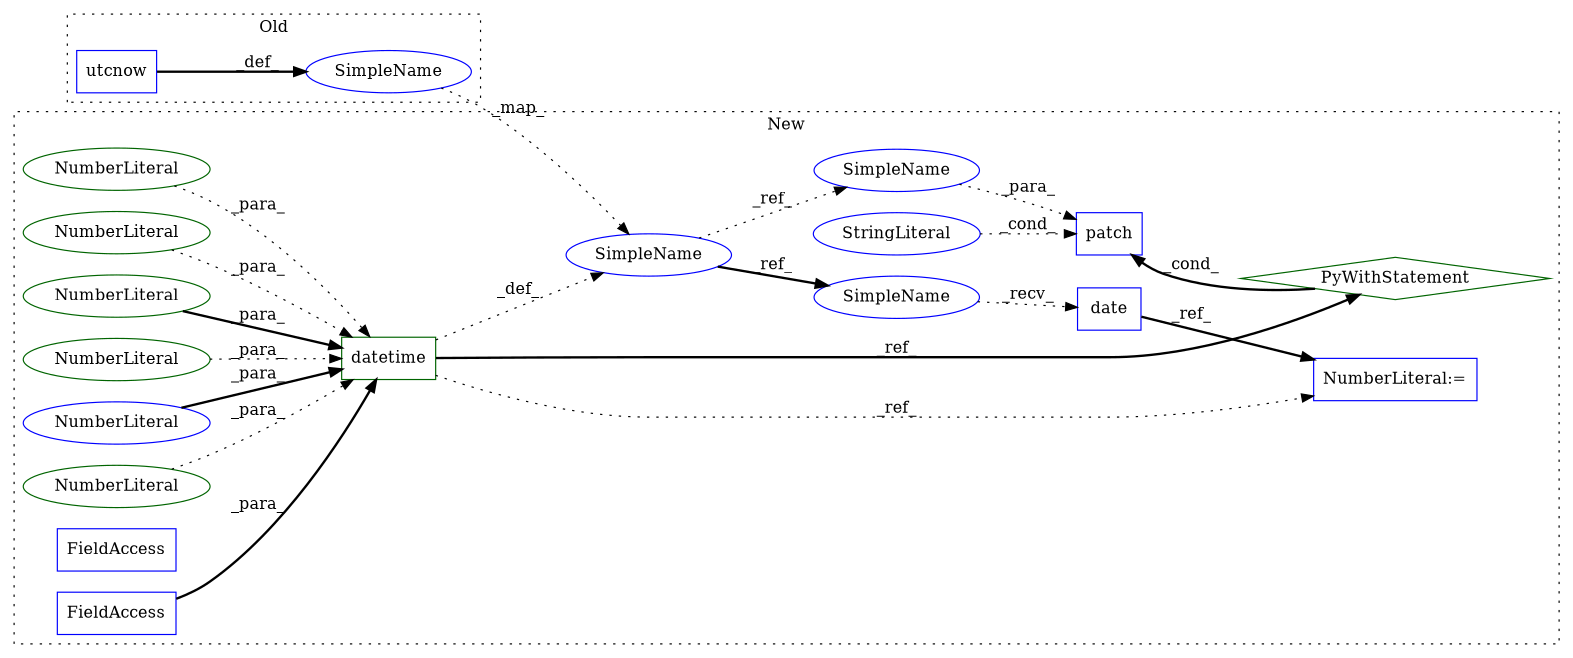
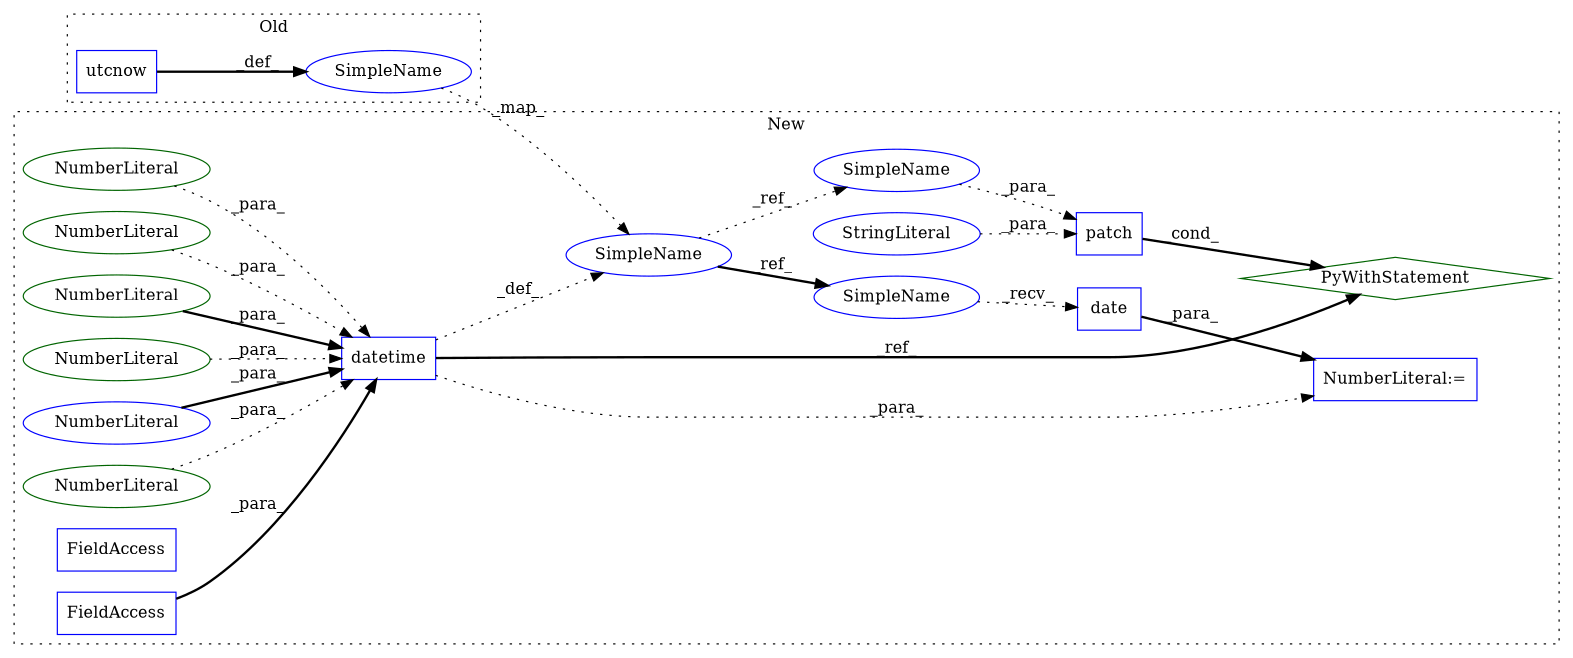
(1028, 225) -> (1028, 225)
(1226, 287) -> (1227, 252)
(1191, 314) -> (1191, 314)
(389, 358) -> (389, 358)
(897, 408) -> (897, 408)
